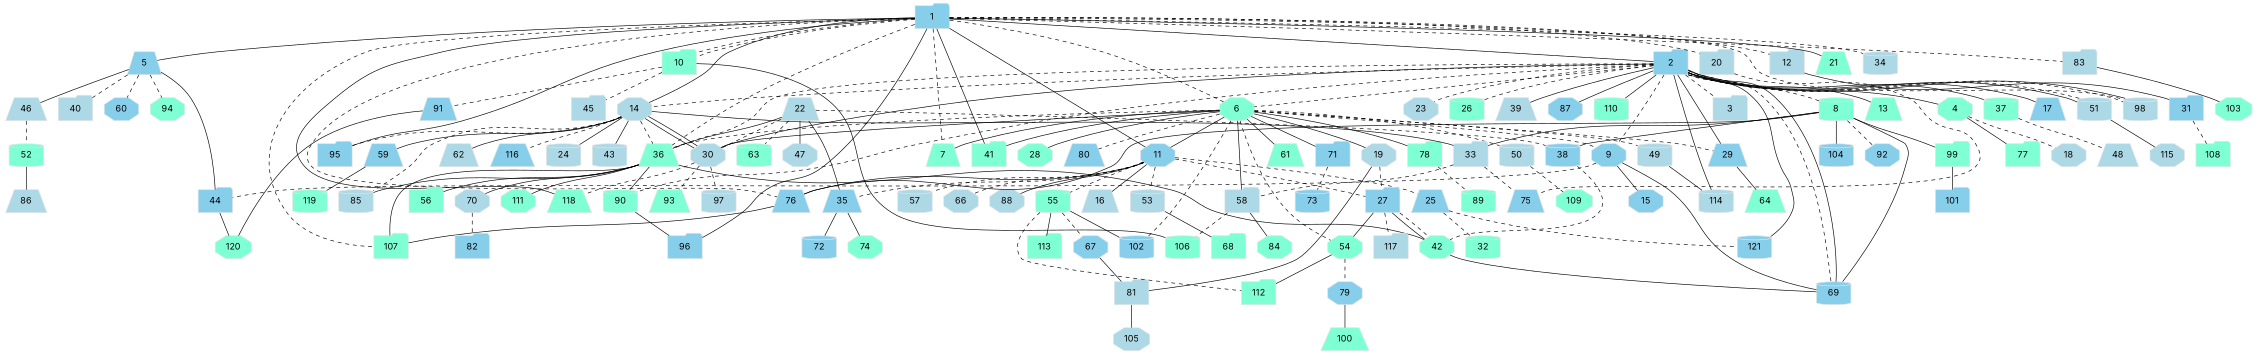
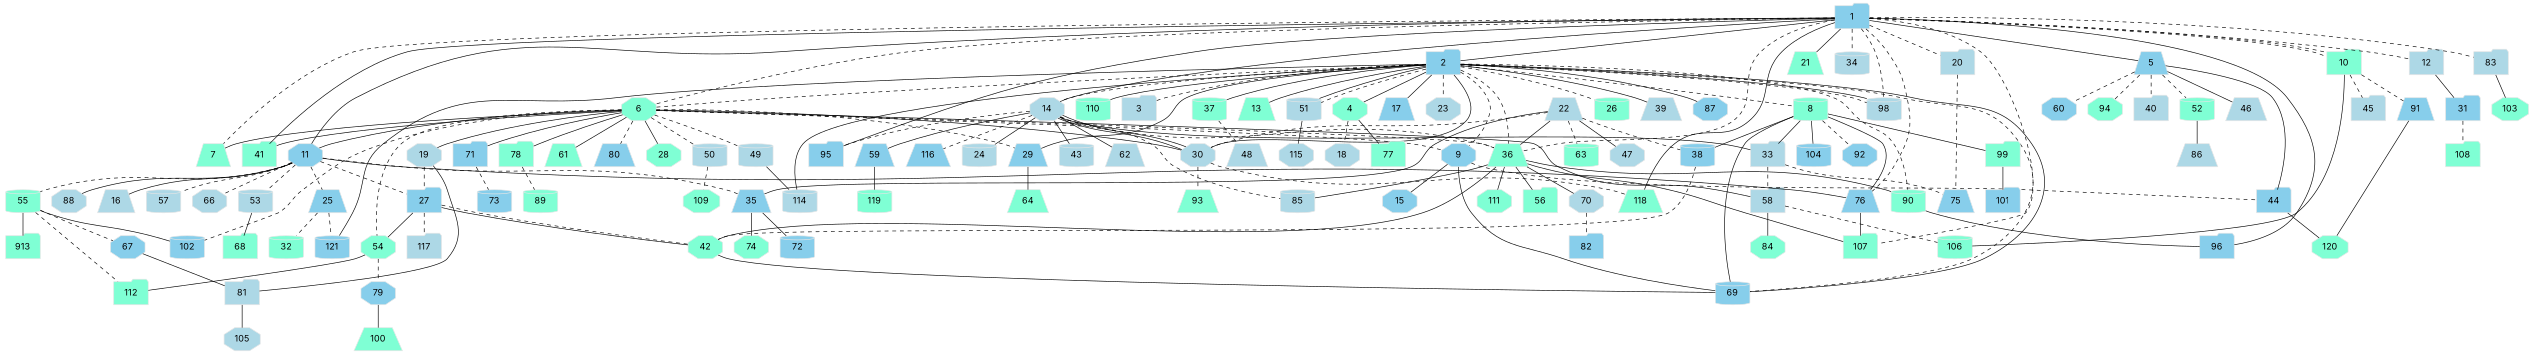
(26, 132) -> (2174, 86)
(719, 201) -> none
(1045, 247) -> (23, 247)
